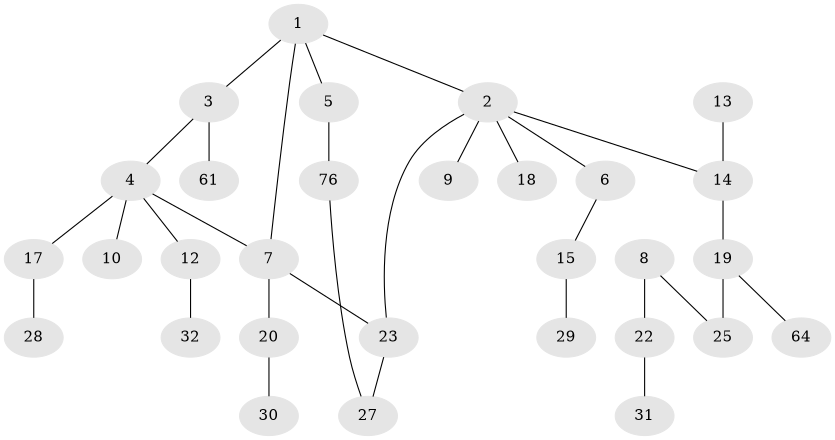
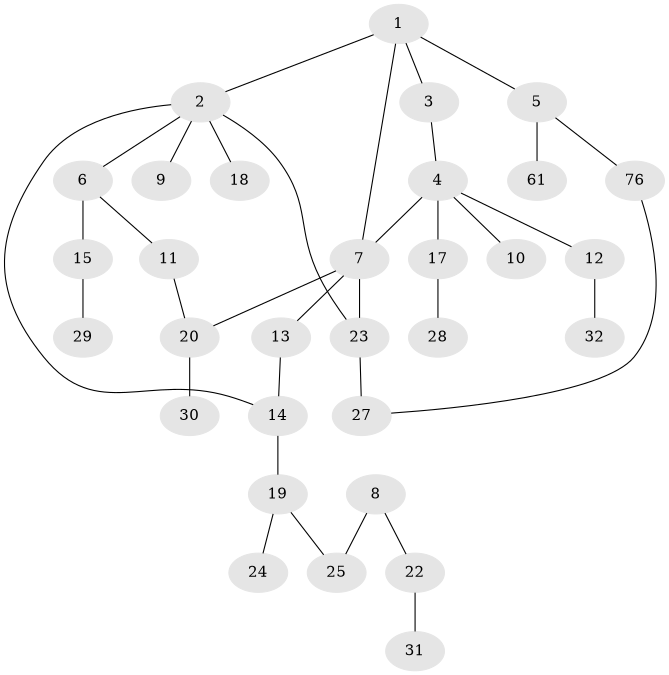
(209, 142) -> (537, 142)
none -> (169, 259)
none -> (320, 298)
(801, 338) -> (258, 573)
